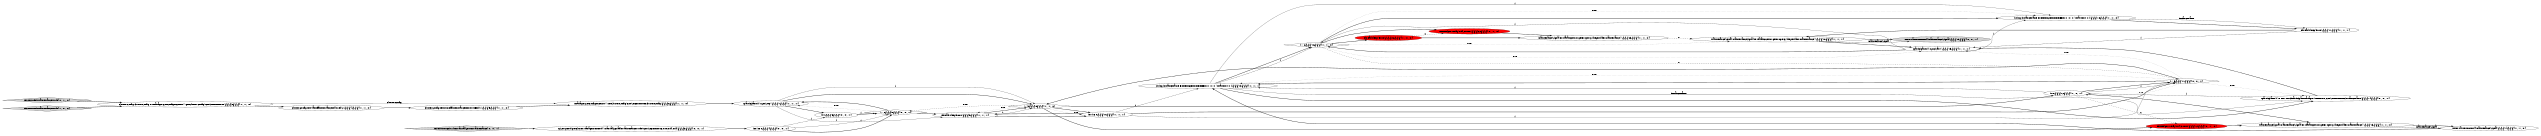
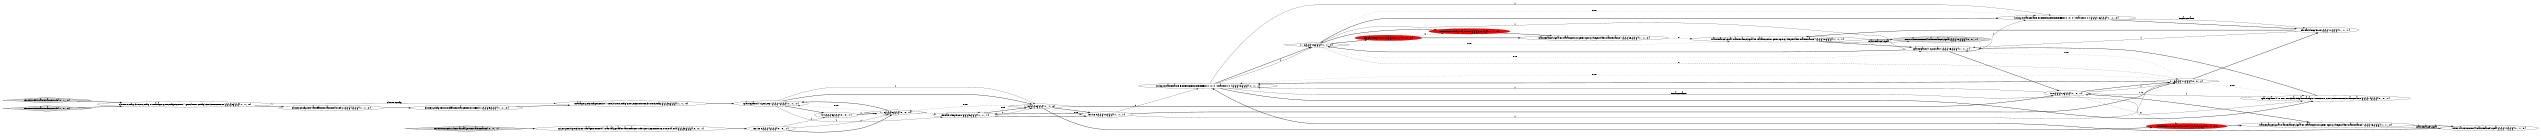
(1613, 69) -> (2255, 56)
none -> (2003, 71)
(926, 114) -> (926, 114)
